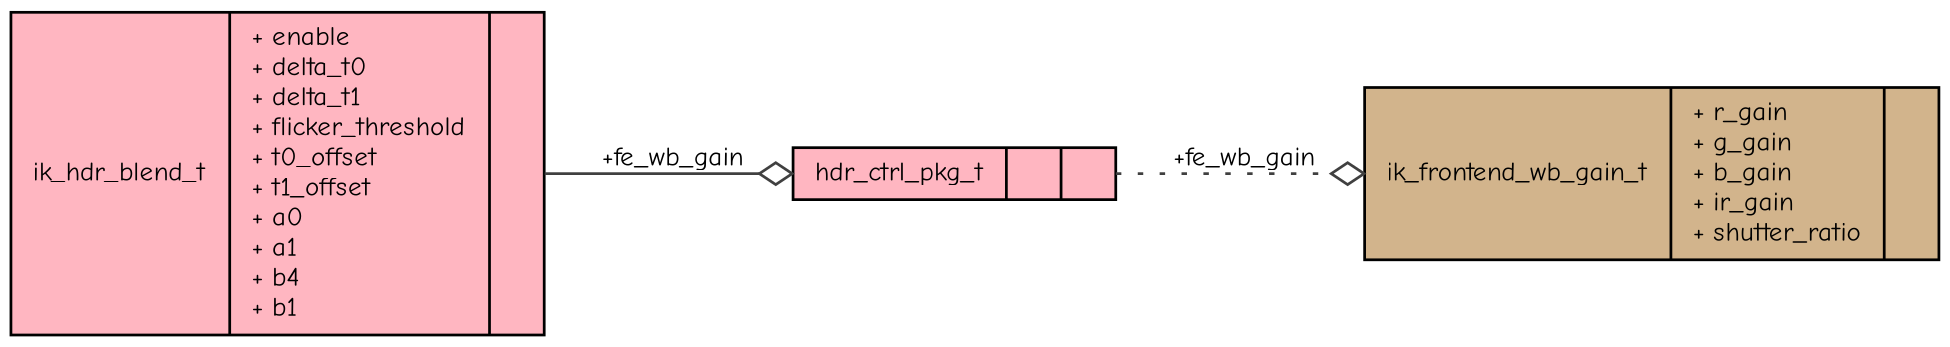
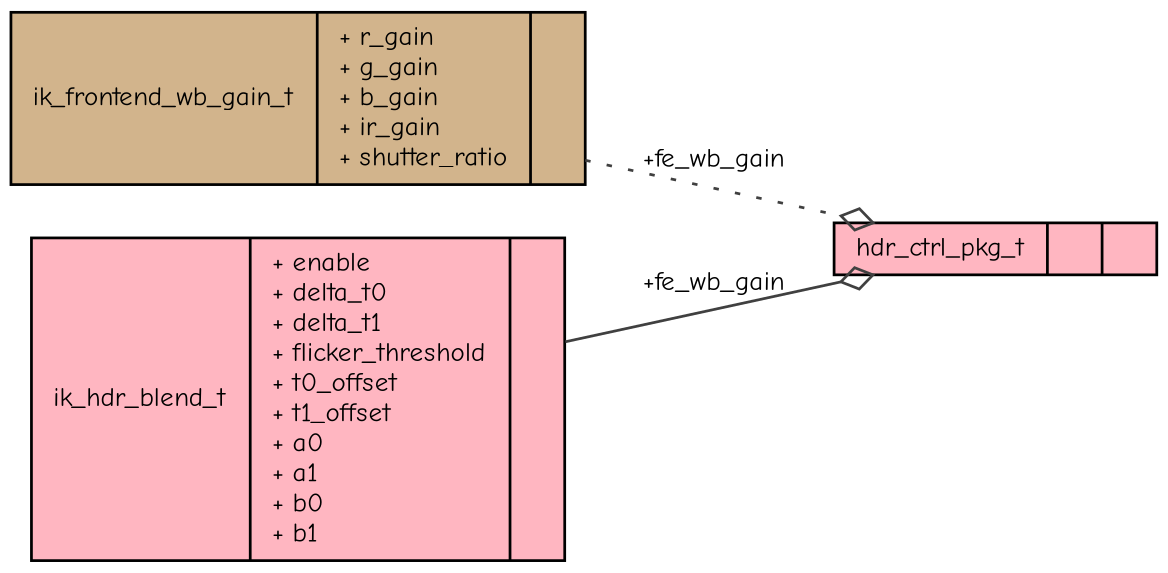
(1223, 174) -> (713, 188)
(276, 278) -> (298, 503)
